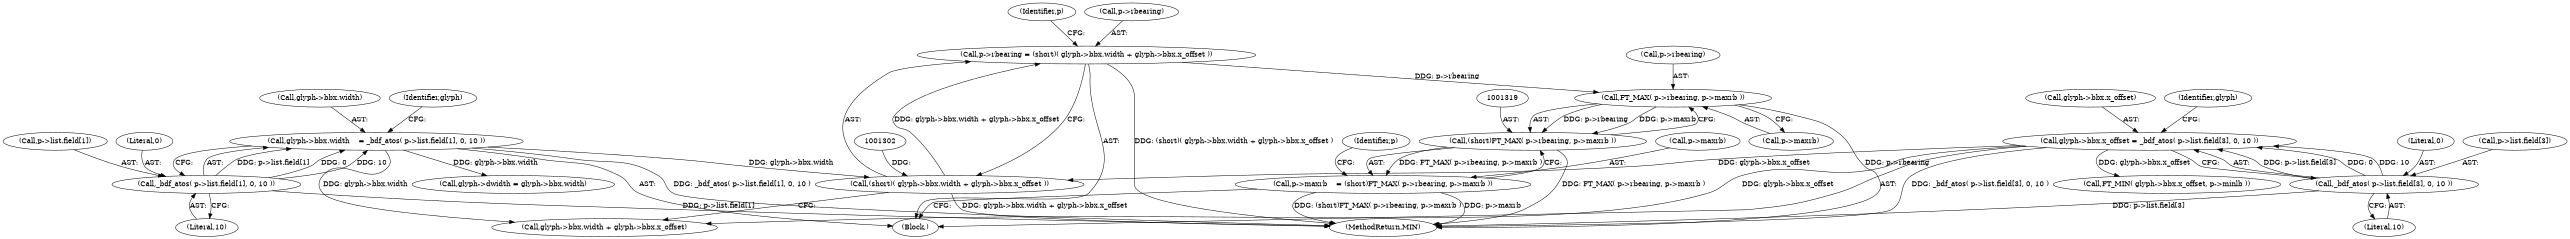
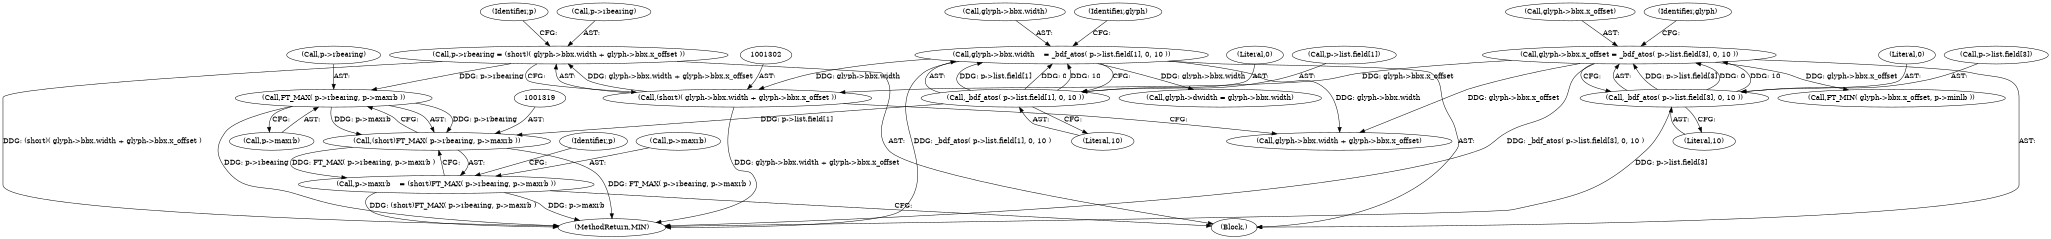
(902, 163) -> (769, 77)
(798, 213) -> (743, 119)
